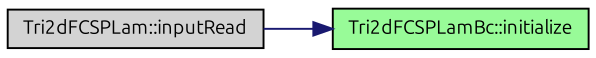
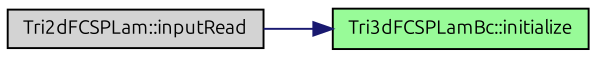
(461, 29) -> (461, 29)
